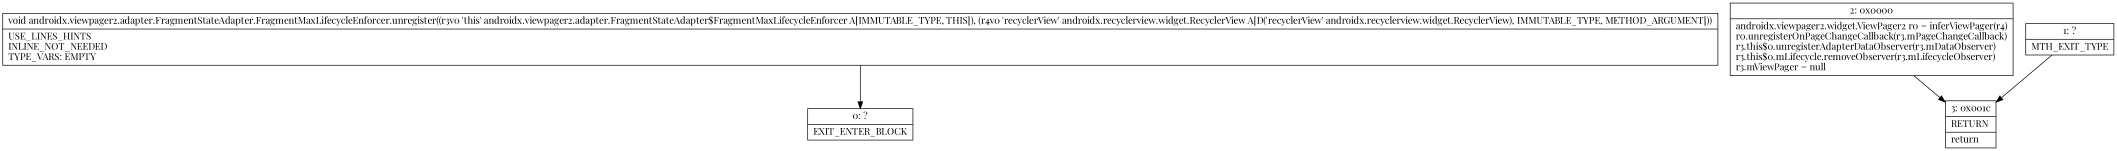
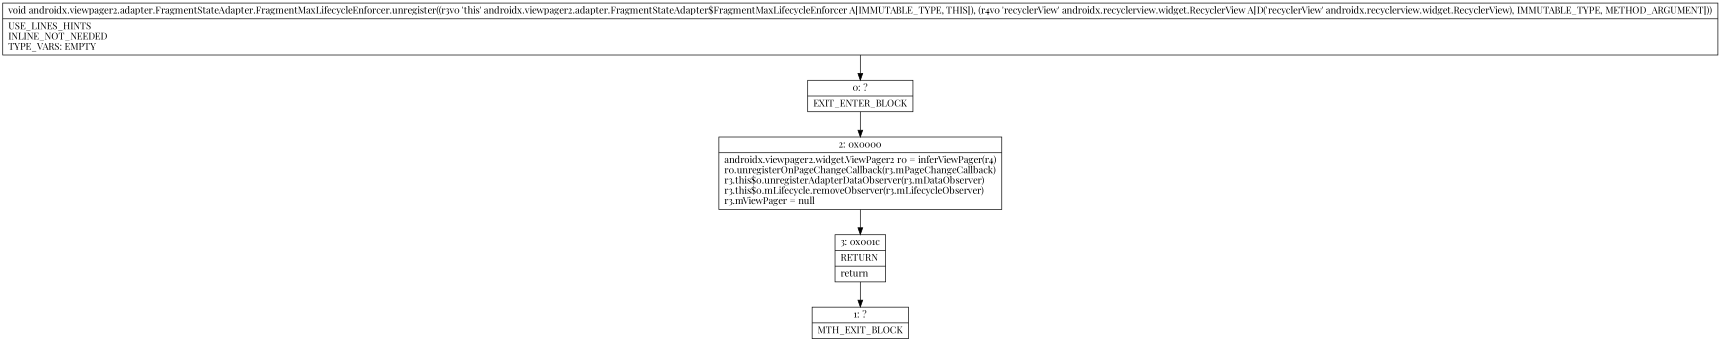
(2070, 47) -> (860, 330)
(2027, 76) -> (860, 291)
none -> (860, 121)
